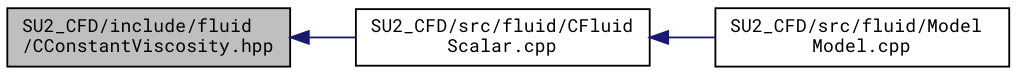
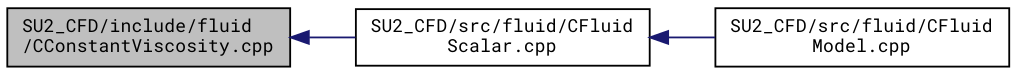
(149, 37) -> (149, 37)
(862, 37) -> (862, 37)
